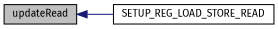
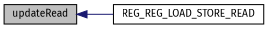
(194, 14) -> (189, 14)
